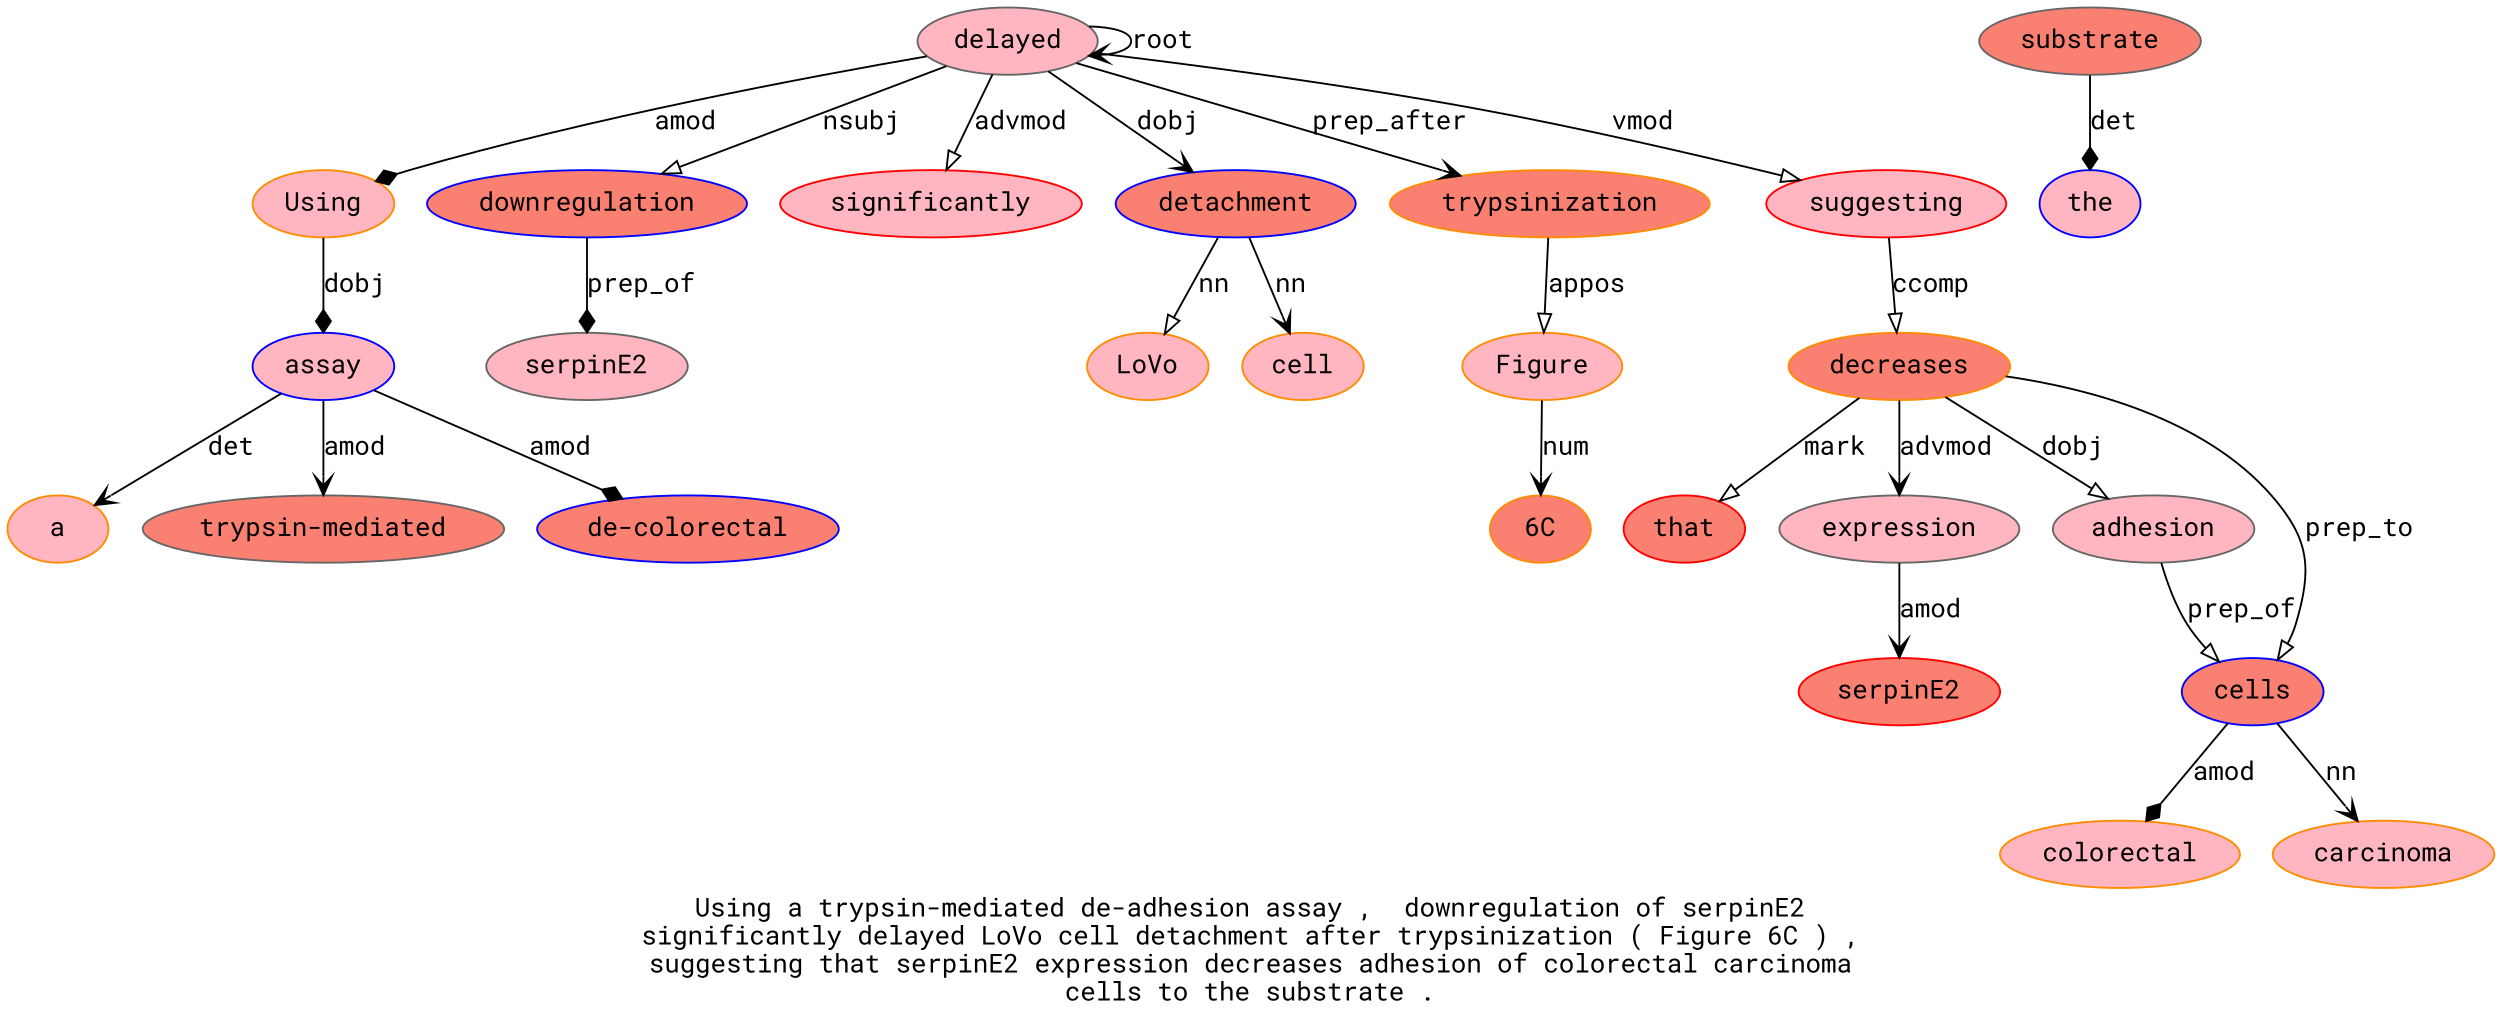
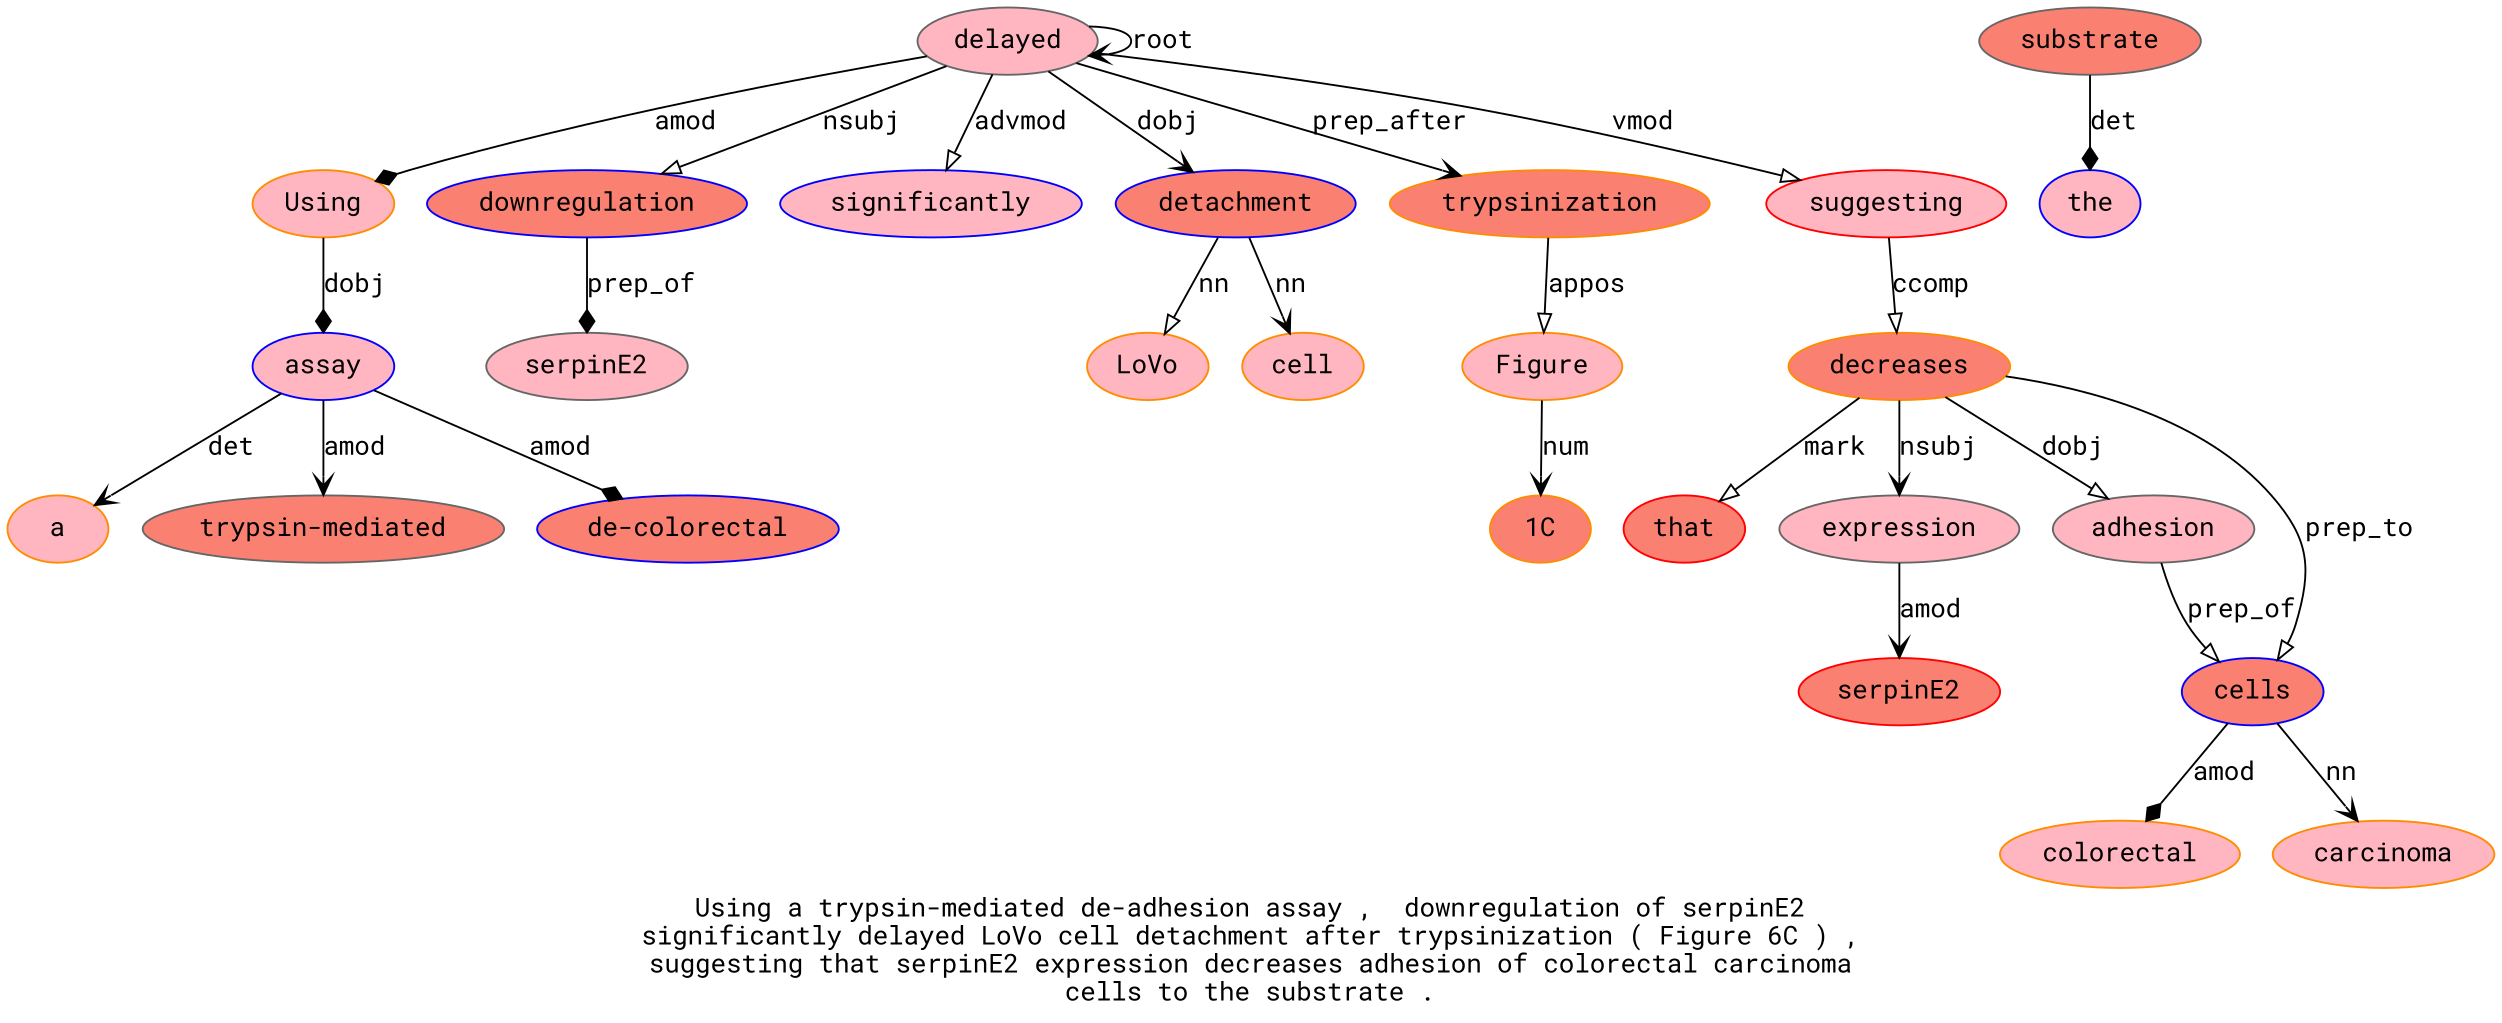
(931, 204) -> (931, 204)
(1946, 448) -> (1939, 448)
(1540, 529) -> (1540, 529)
